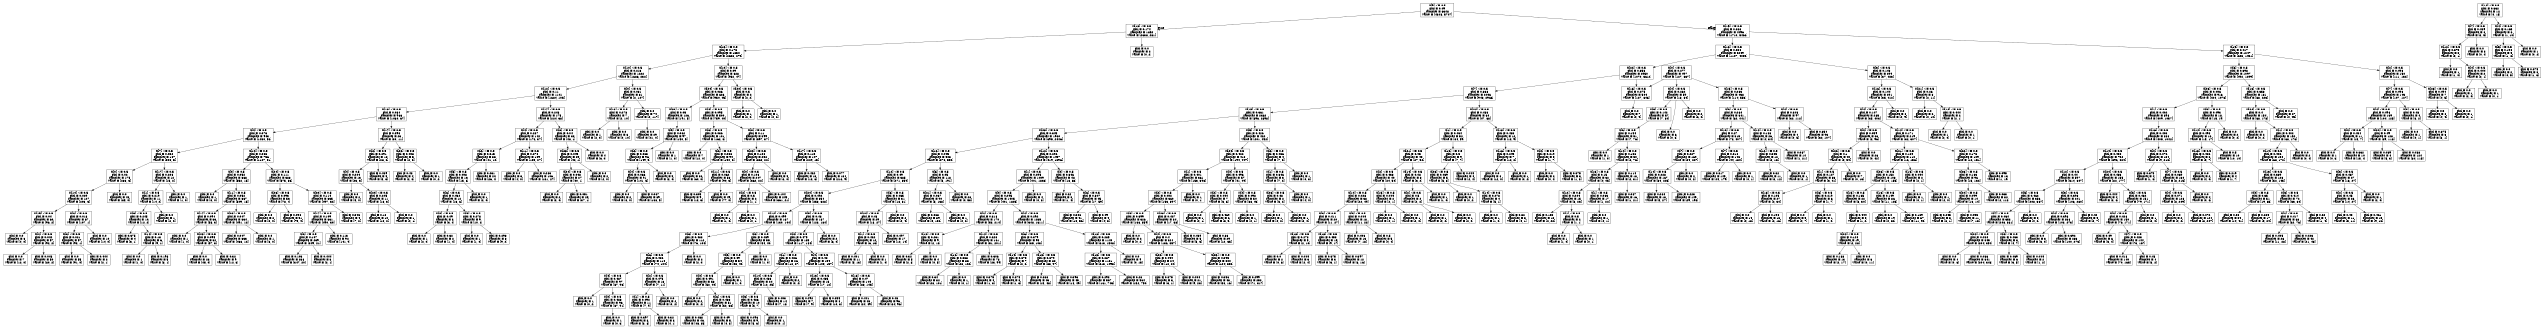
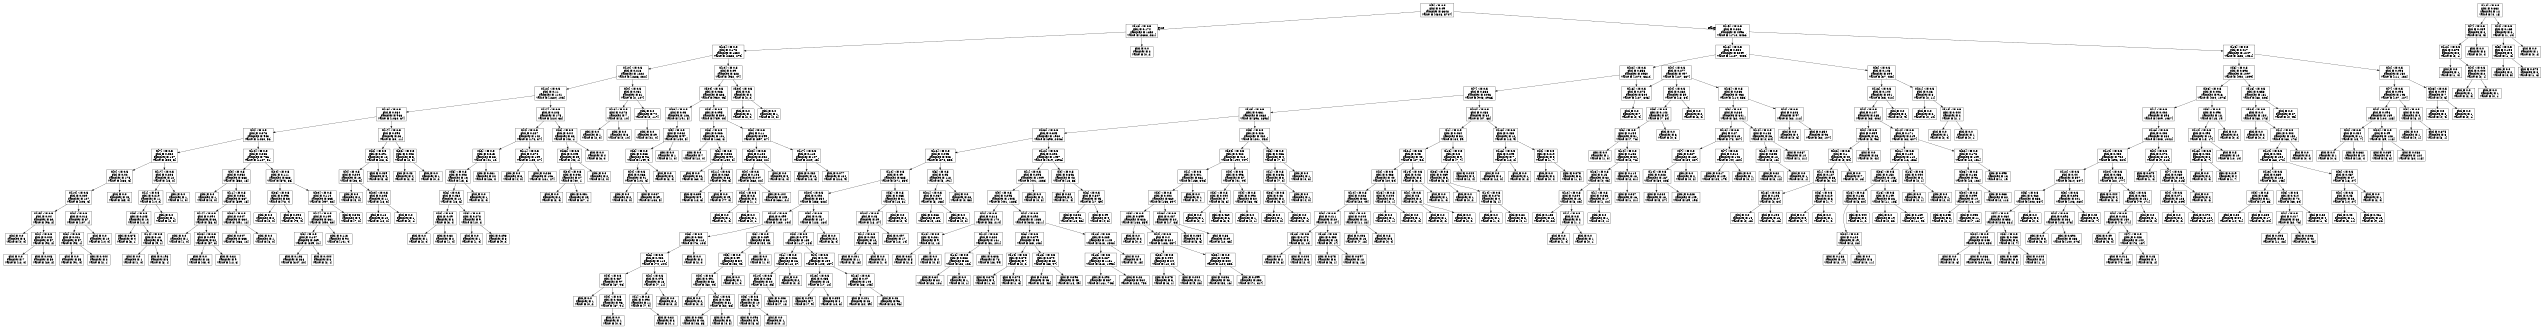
(1674, 114) -> (1663, 124)
(1854, 227) -> (1844, 217)
(640, 321) -> none
